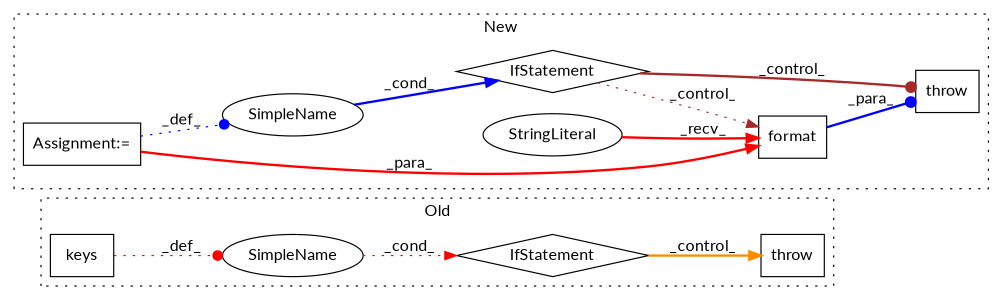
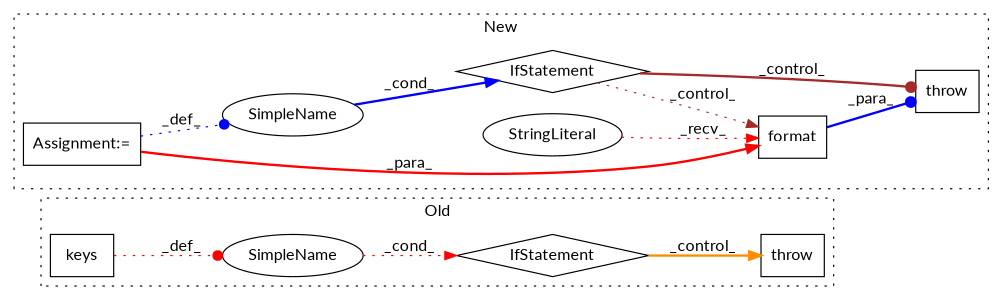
(684, 139) -> (684, 139)
